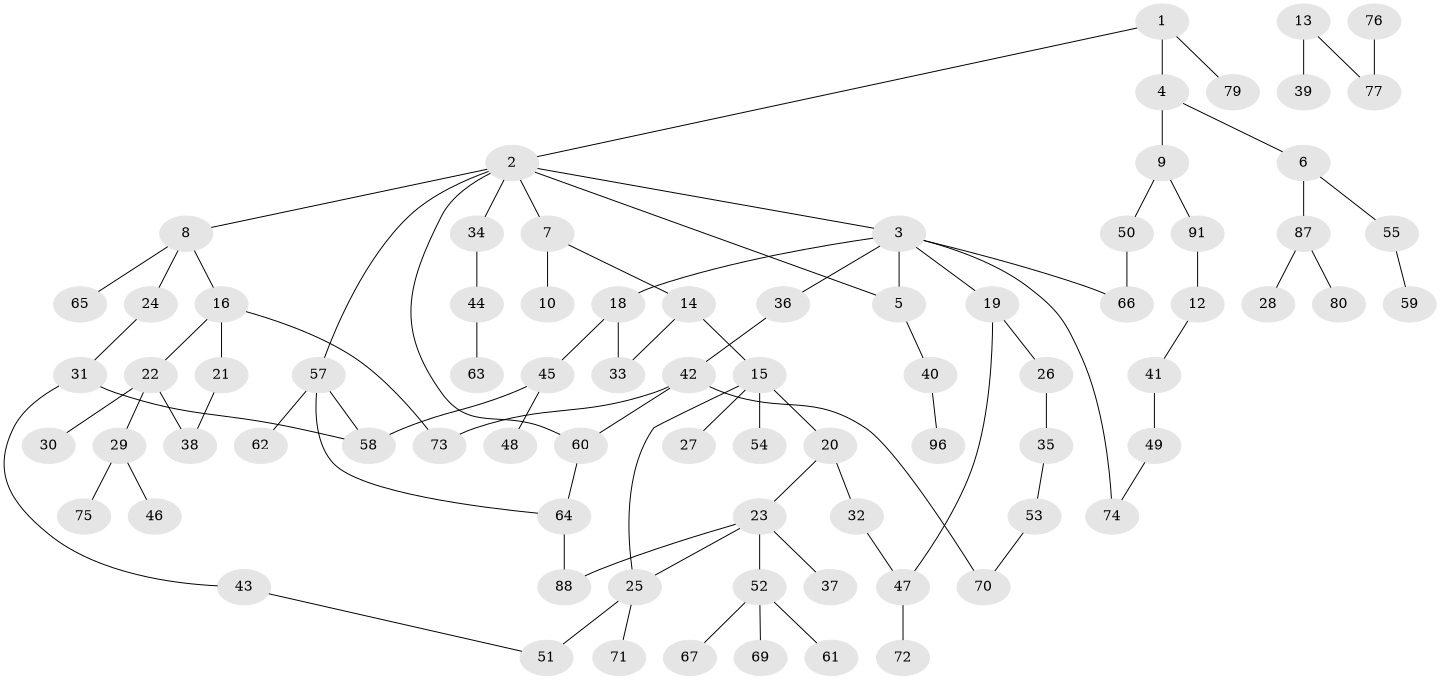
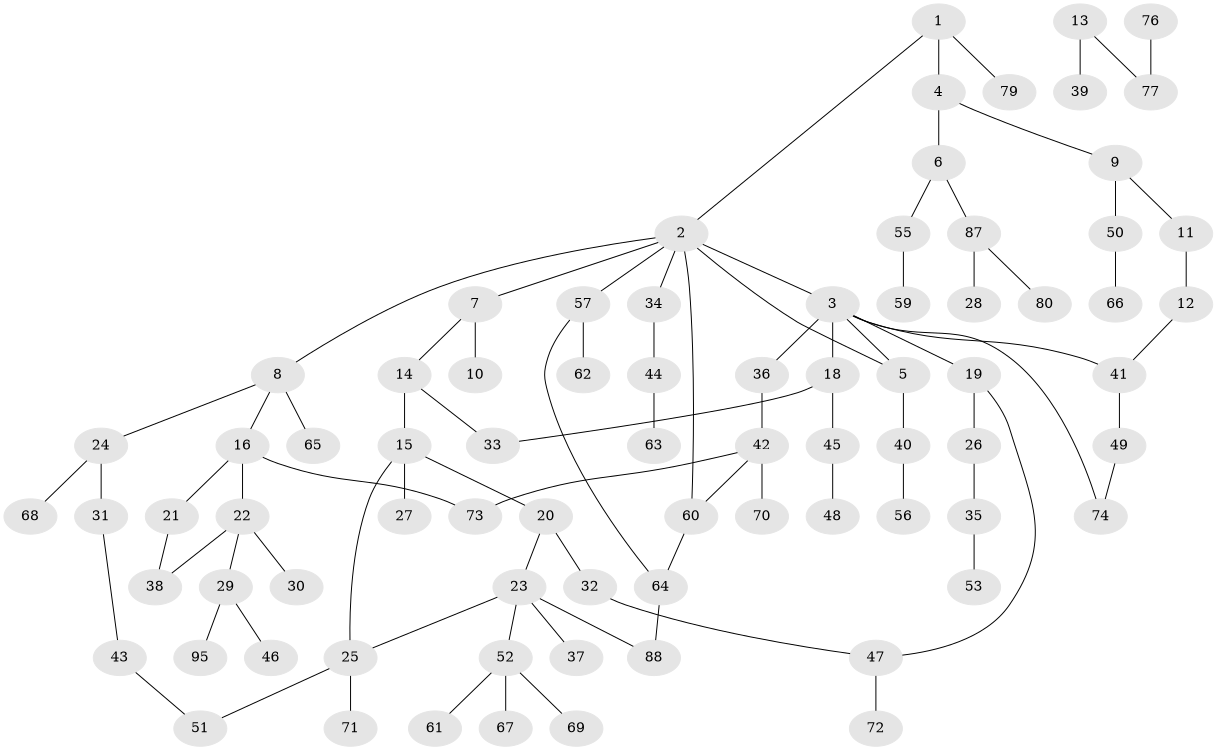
(1198, 234) -> (1186, 234)
(1015, 265) -> (1000, 343)
(369, 446) -> none
(760, 446) -> none
(938, 446) -> (903, 517)
none -> (30, 517)
(84, 517) -> (200, 658)
(1009, 552) -> none
